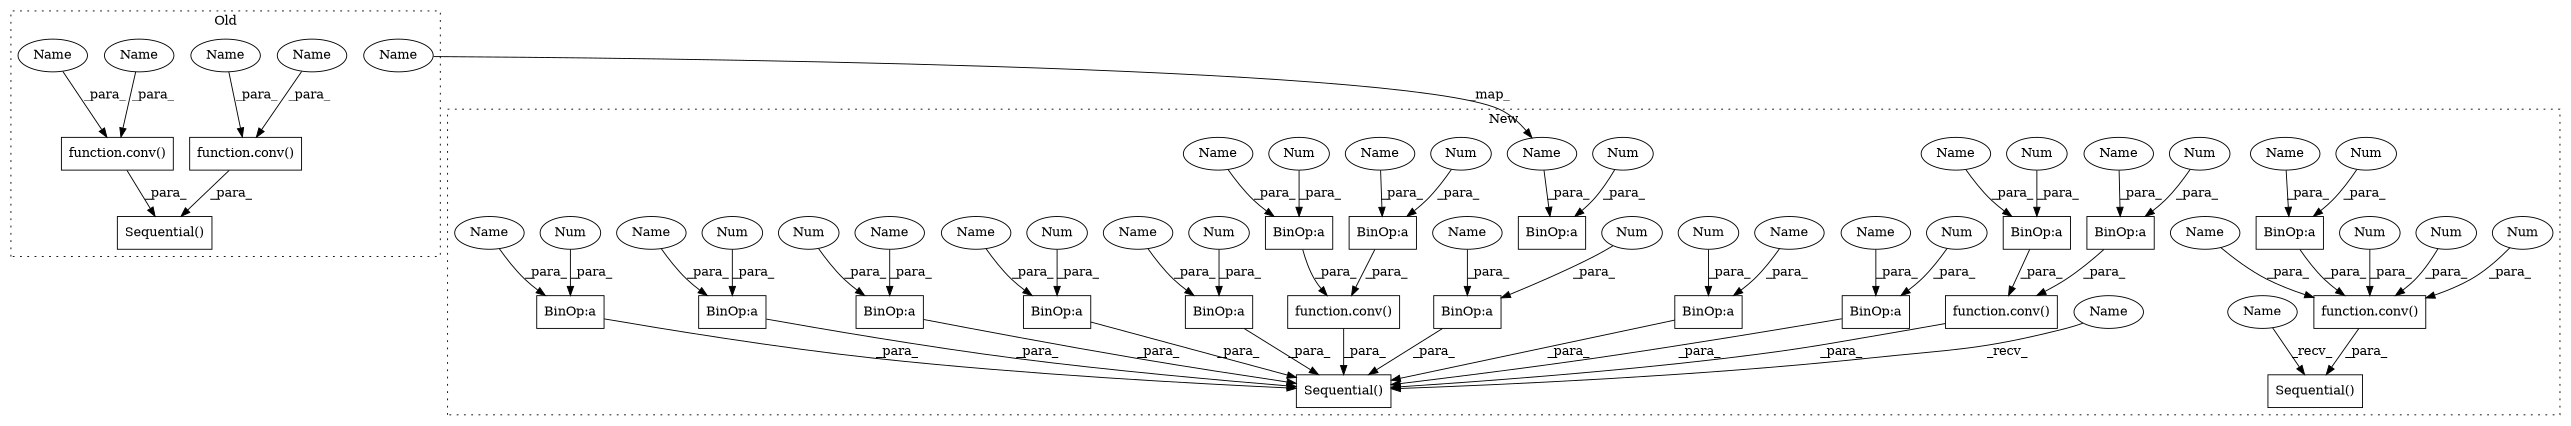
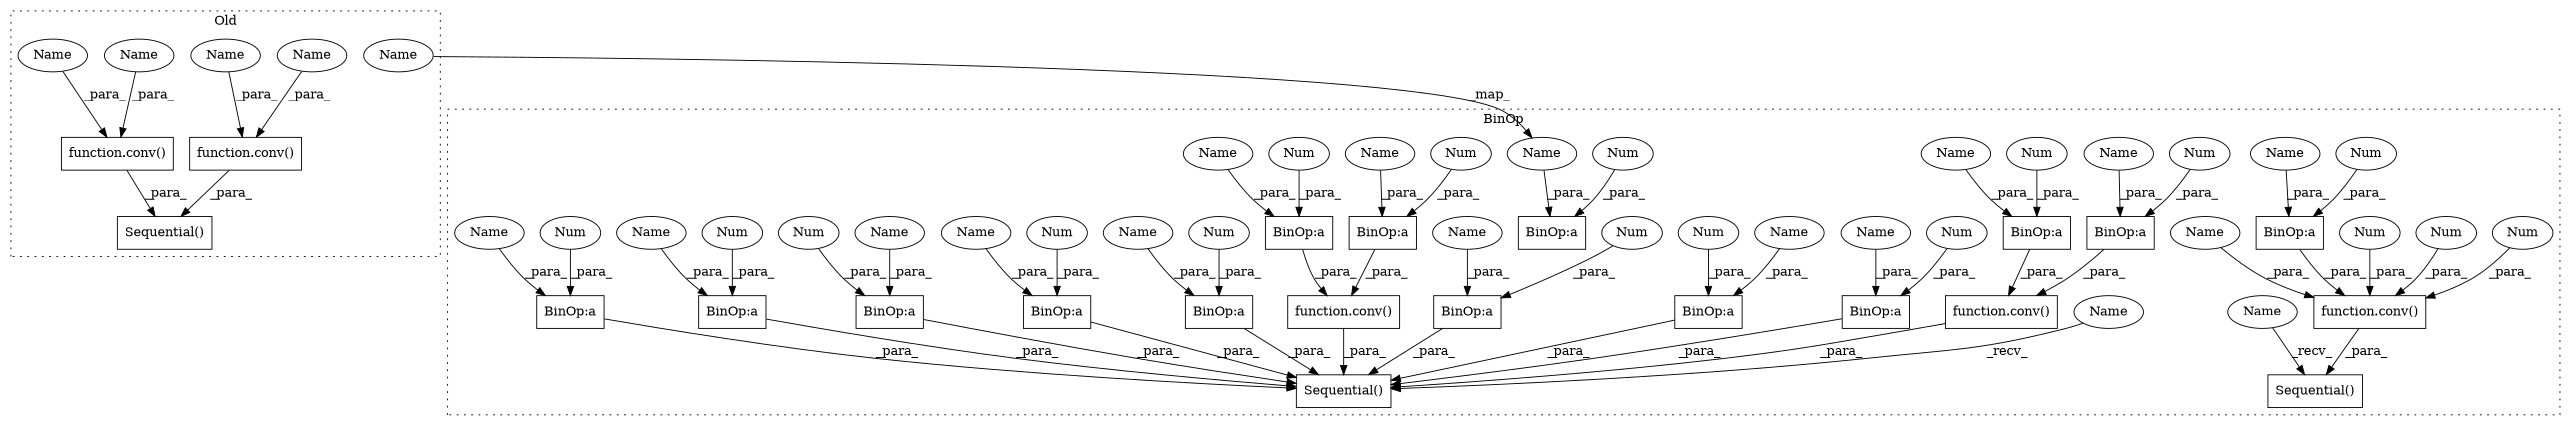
(1504, 120) -> (1504, 120)
